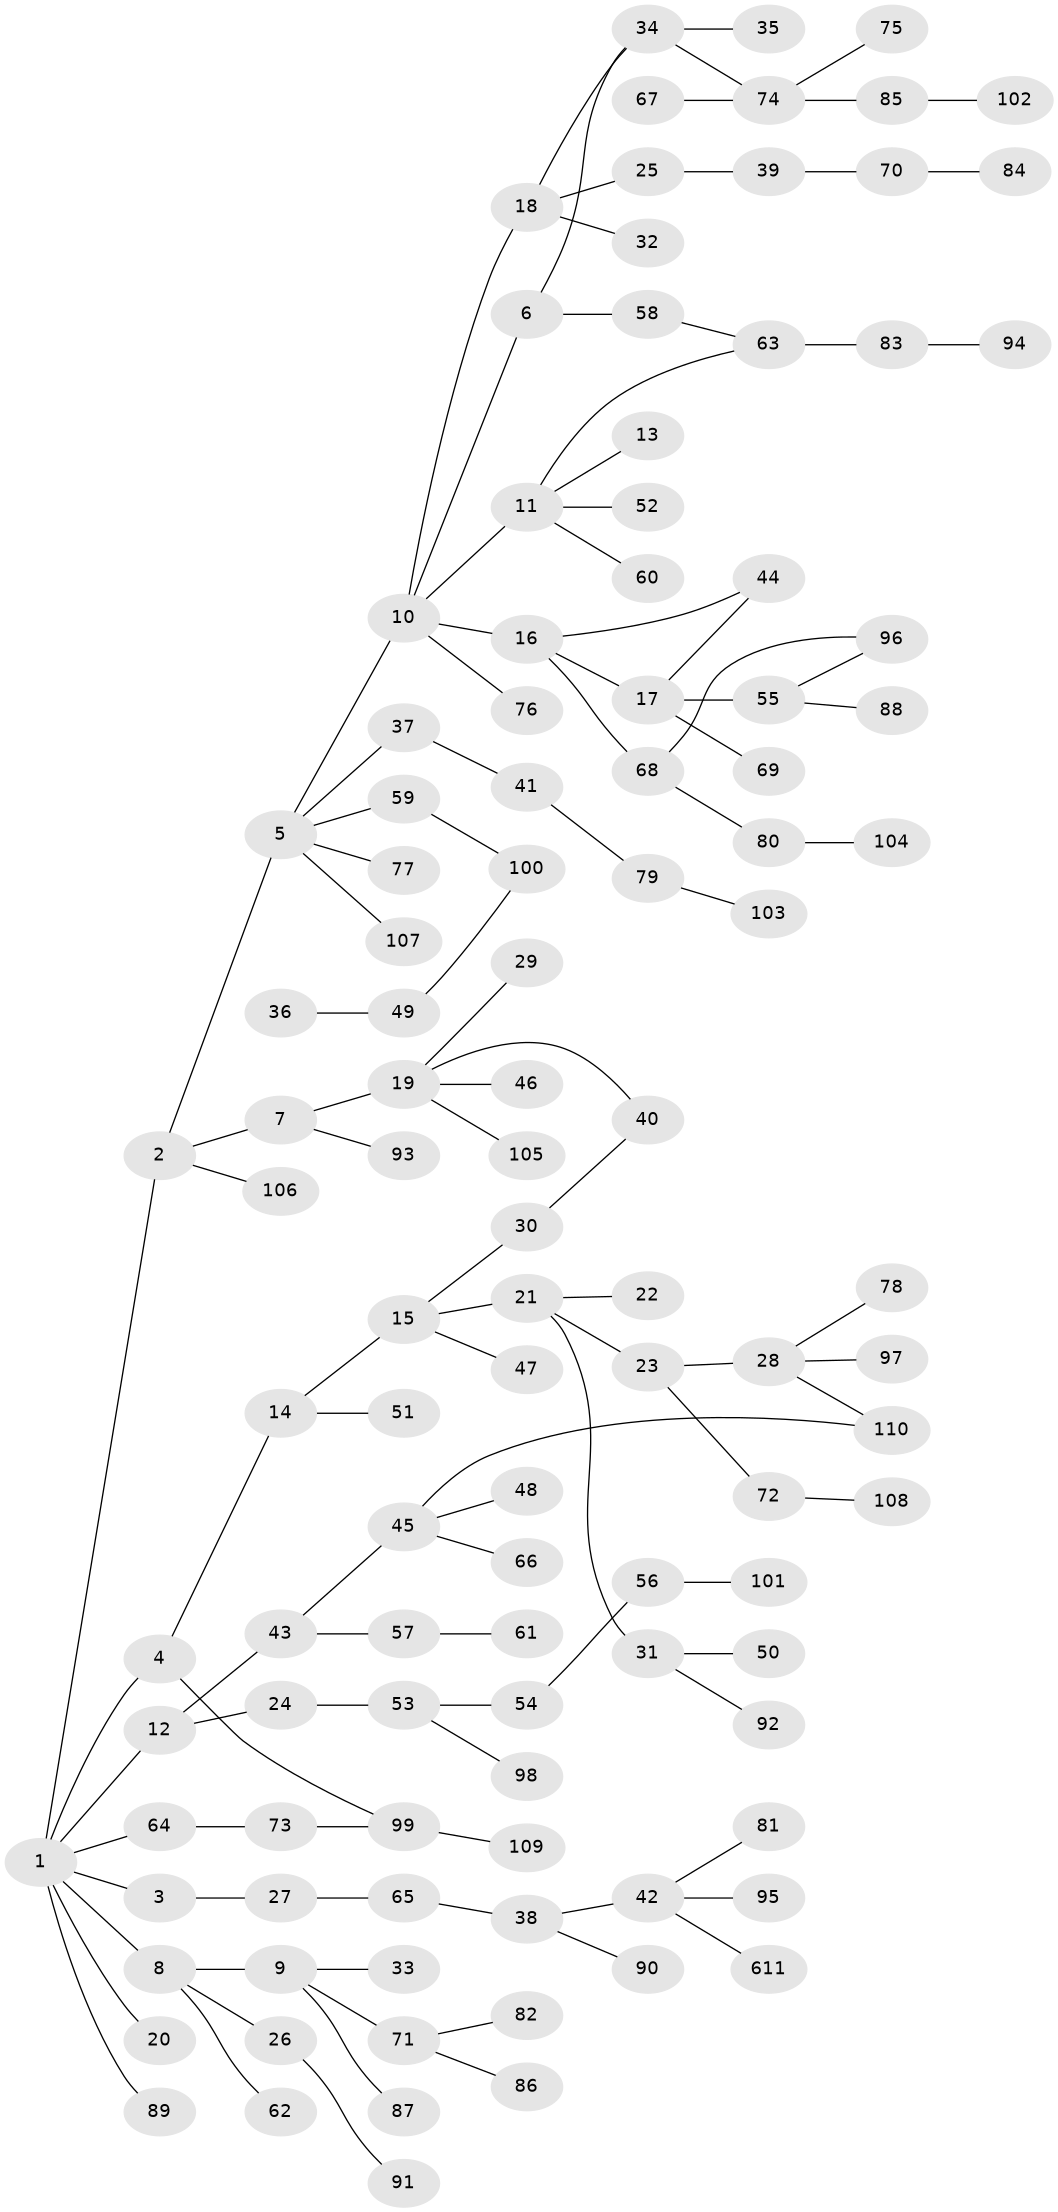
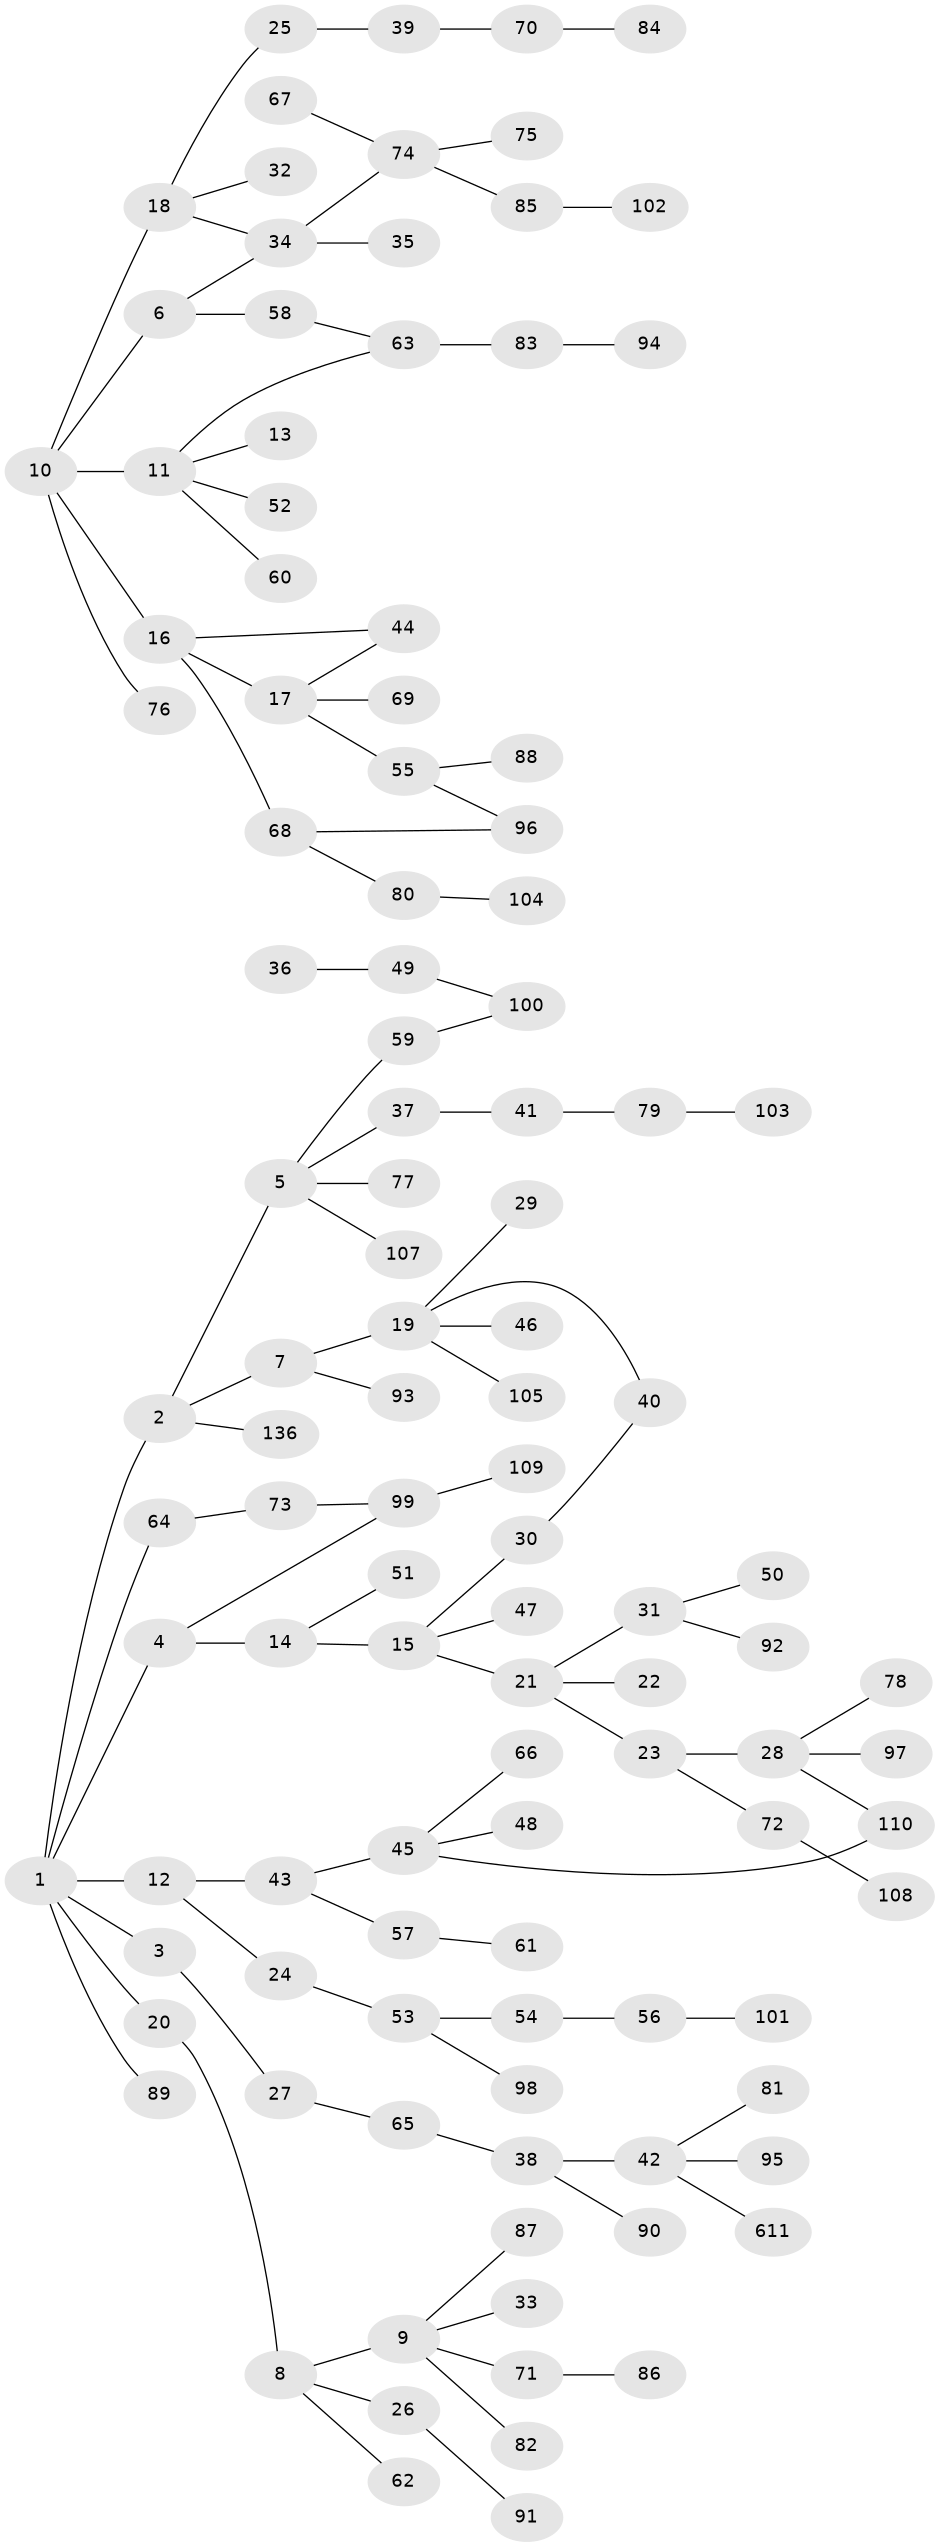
(342, 727) -> none
(281, 1191) -> (281, 1434)
(100, 1916) -> (247, 2191)
(465, 2028) -> (465, 2393)
